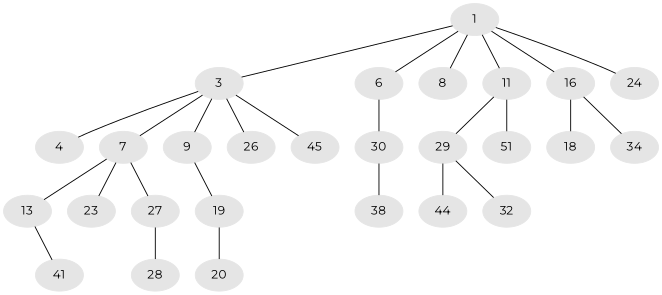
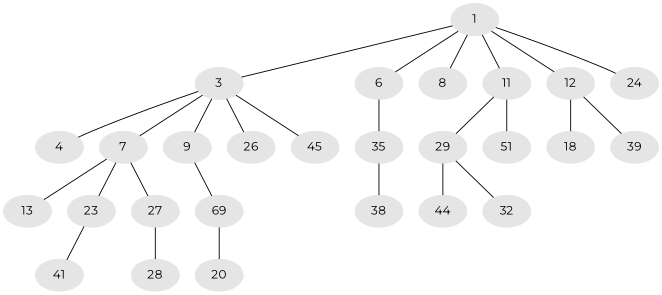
(571, 83) -> (571, 83)
(379, 147) -> (379, 147)
(635, 147) -> (635, 147)
(219, 211) -> (219, 211)
(44, 243) -> (75, 243)
